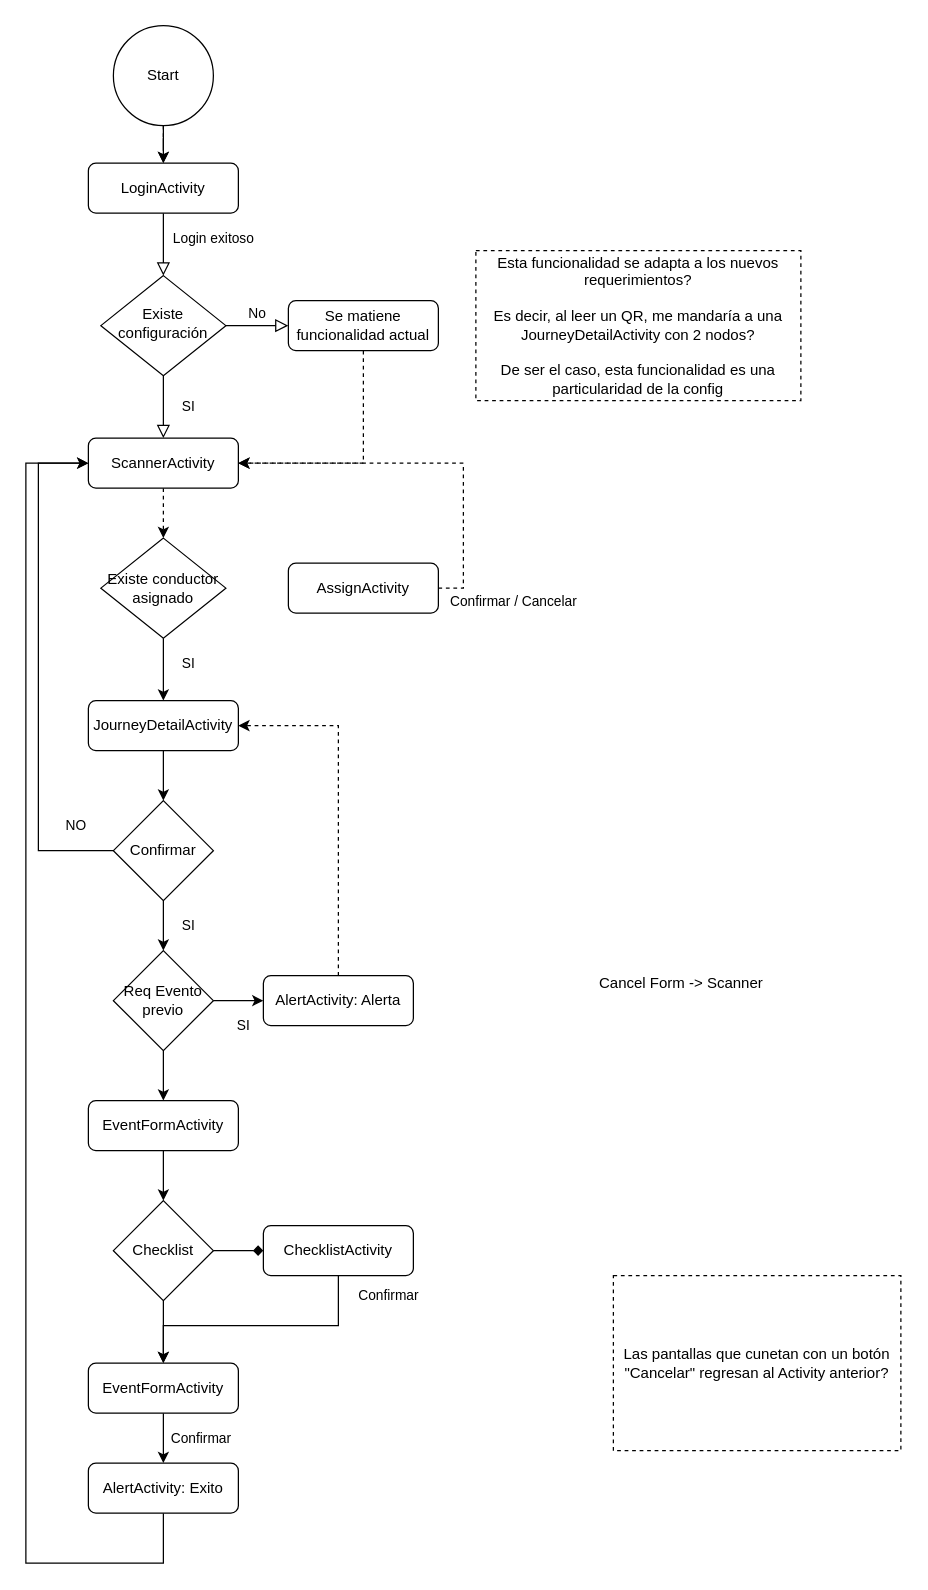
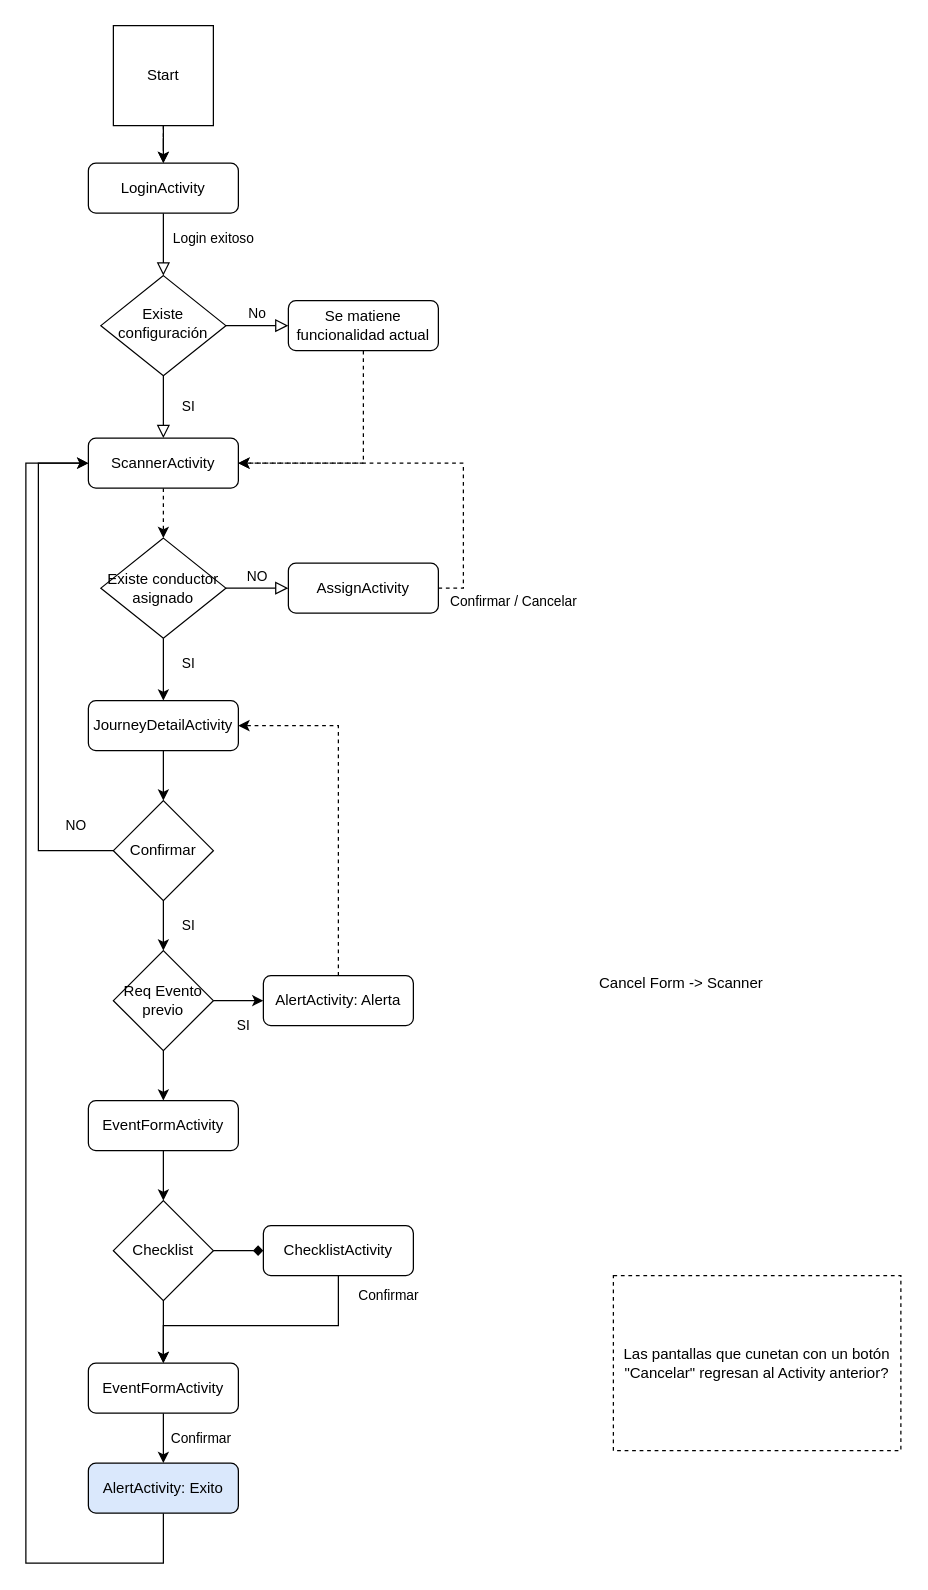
(163, 76) -> (163, 76)
(638, 326) -> none
none -> (250, 588)
(163, 1488) -> (163, 1488)
